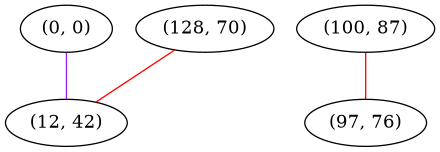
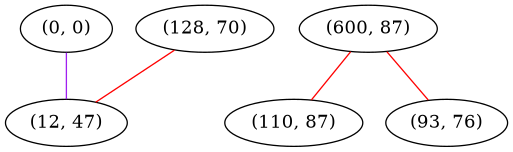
(366, 29) -> (368, 29)
(66, 123) -> (66, 123)
none -> (294, 123)
(366, 123) -> (447, 123)
